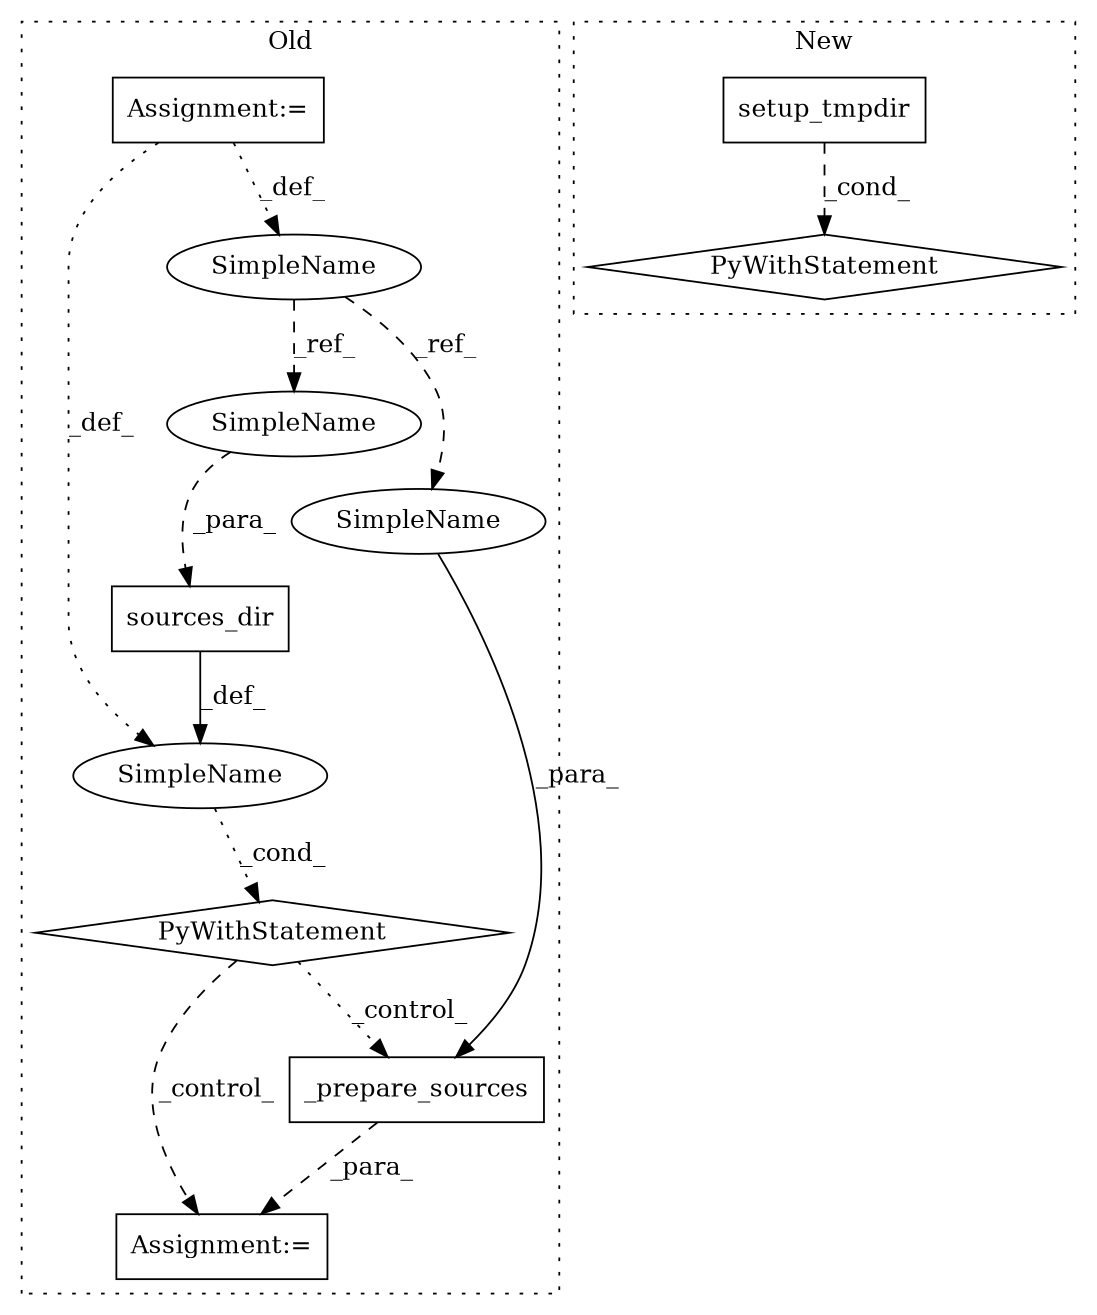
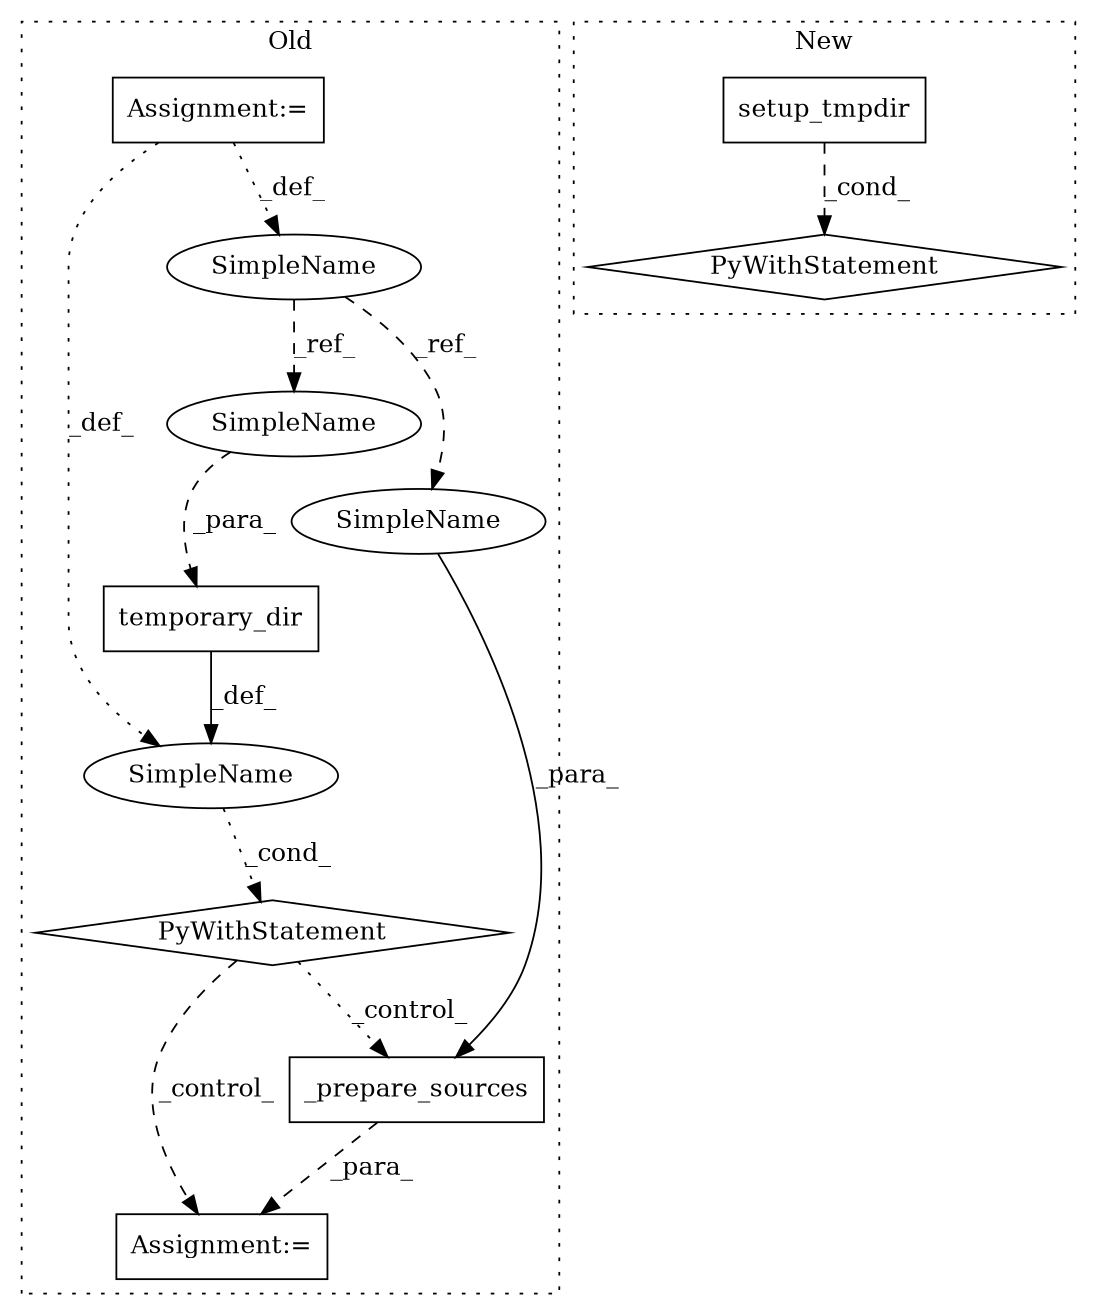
(200, 619) -> (211, 619)
